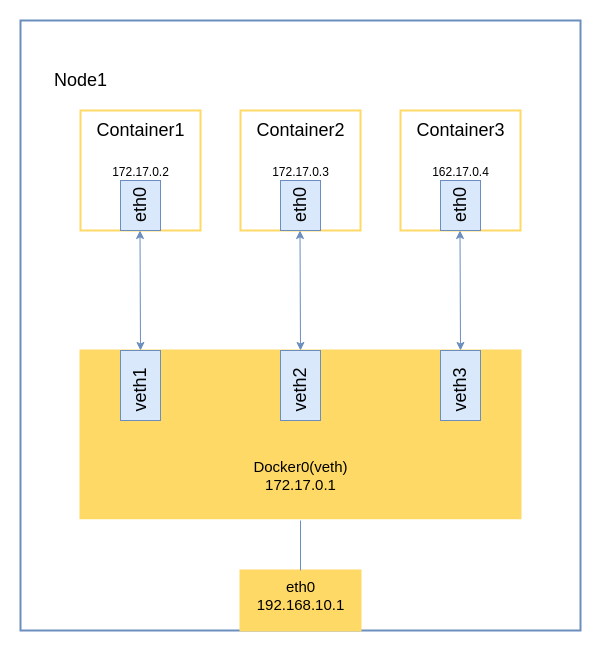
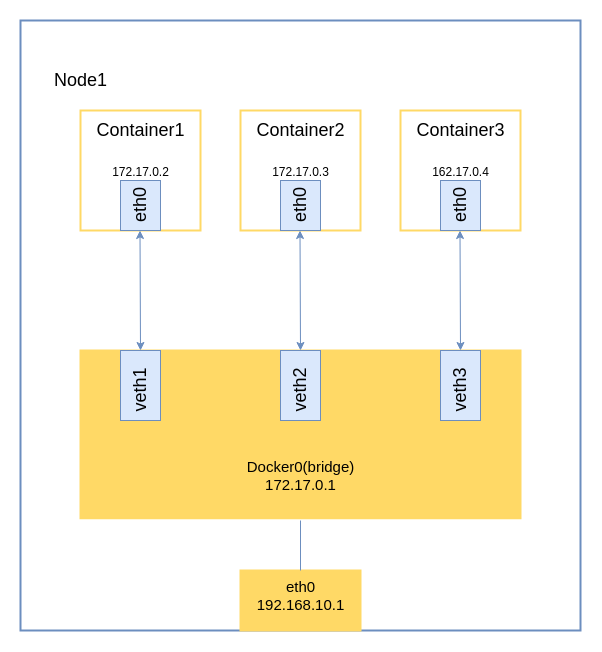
(301, 476) -> (301, 476)
